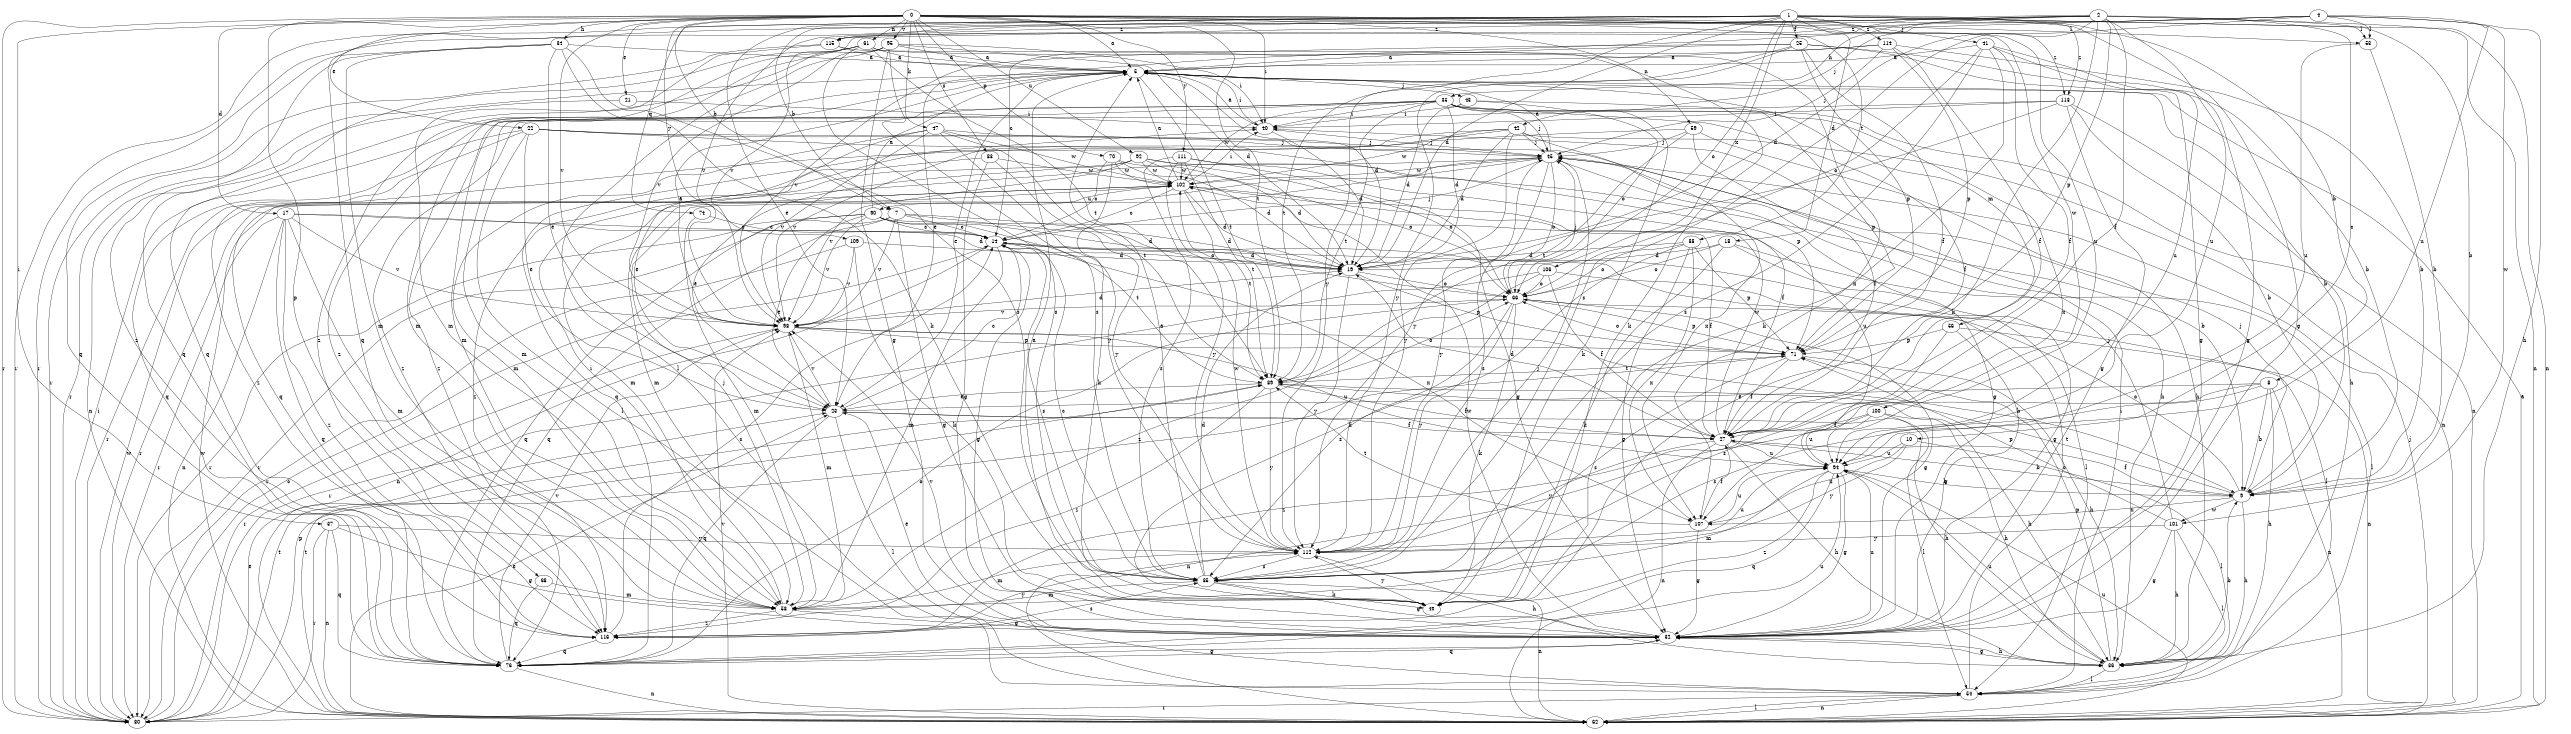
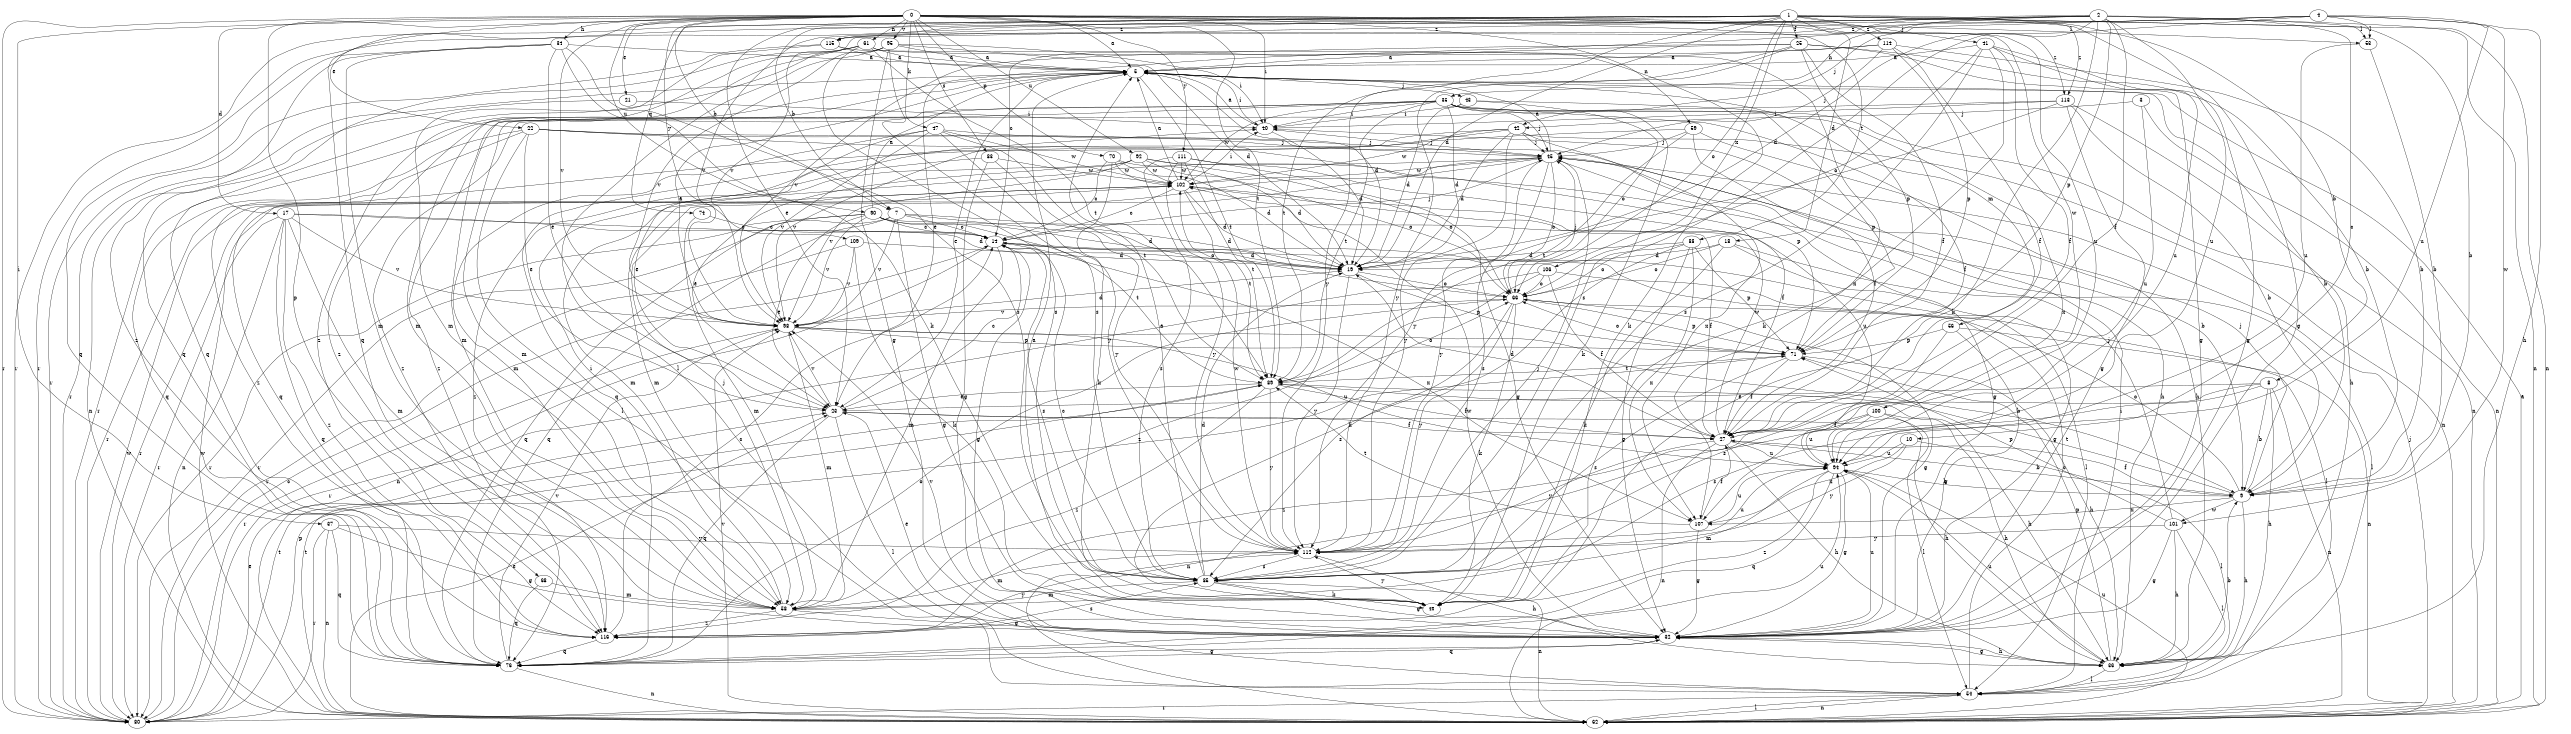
none -> (2141, 100)
(1092, 196) -> (612, 66)
(99, 411) -> (99, 411)
